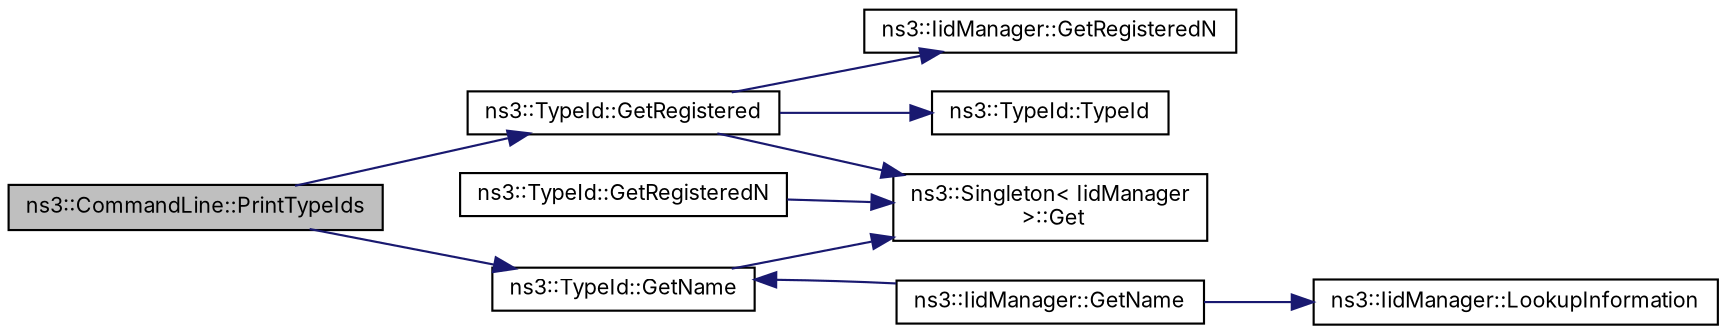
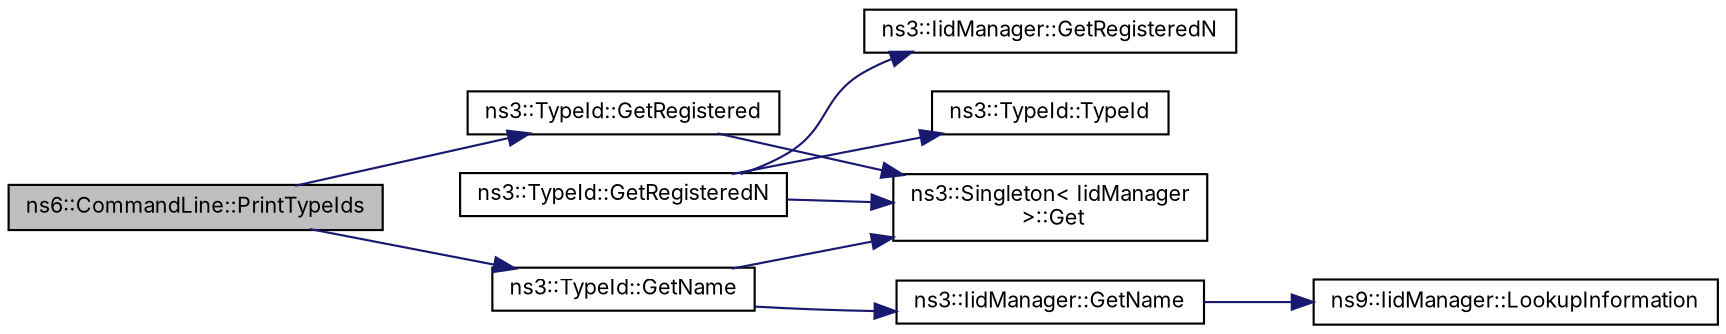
(826, 74) -> (820, 121)
(845, 113) -> (854, 150)
(196, 207) -> (196, 207)
(836, 281) -> (814, 309)
(1516, 302) -> (1516, 302)
